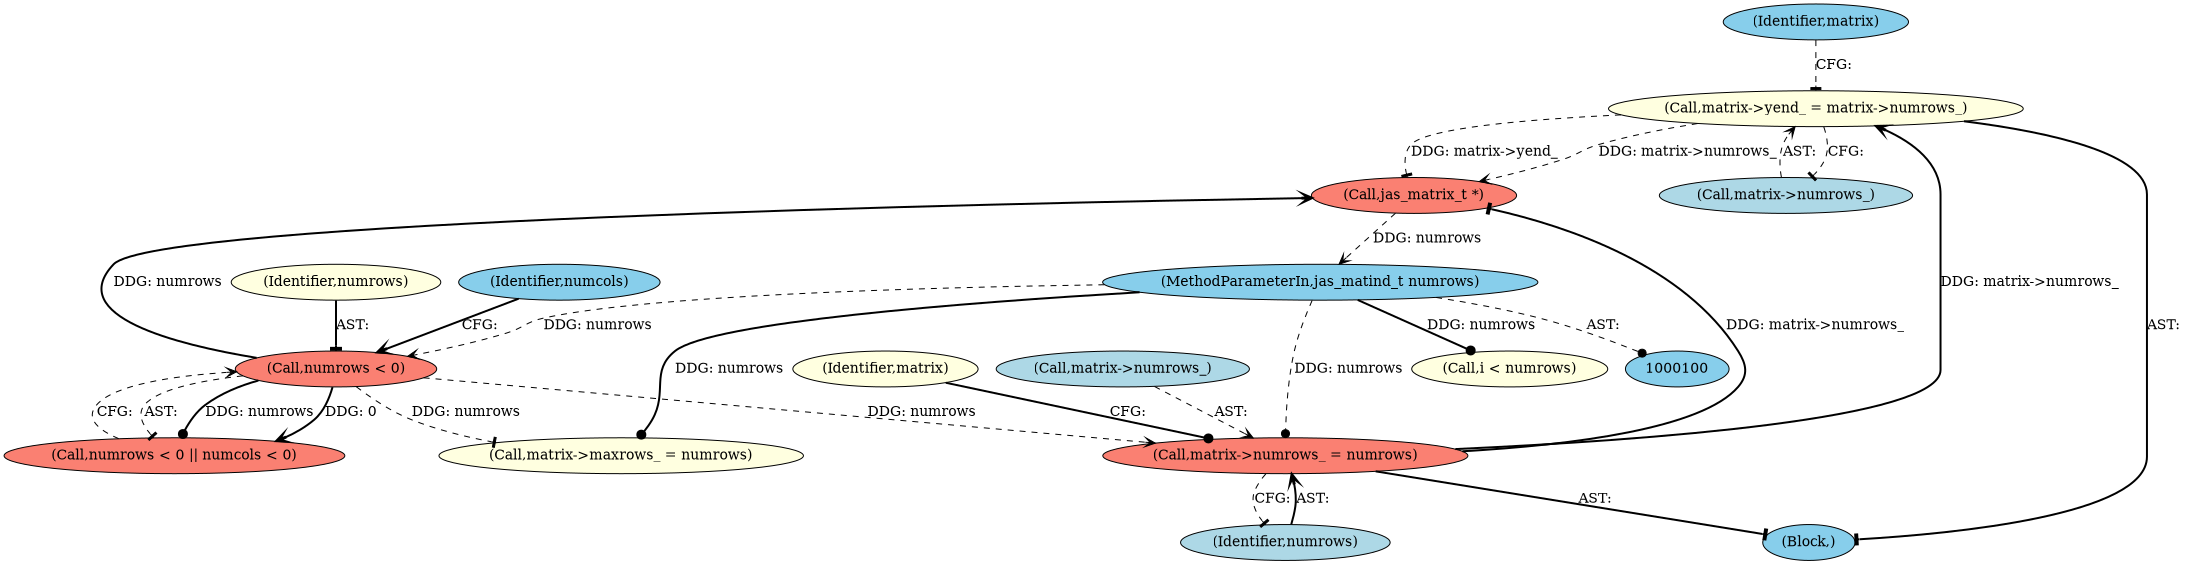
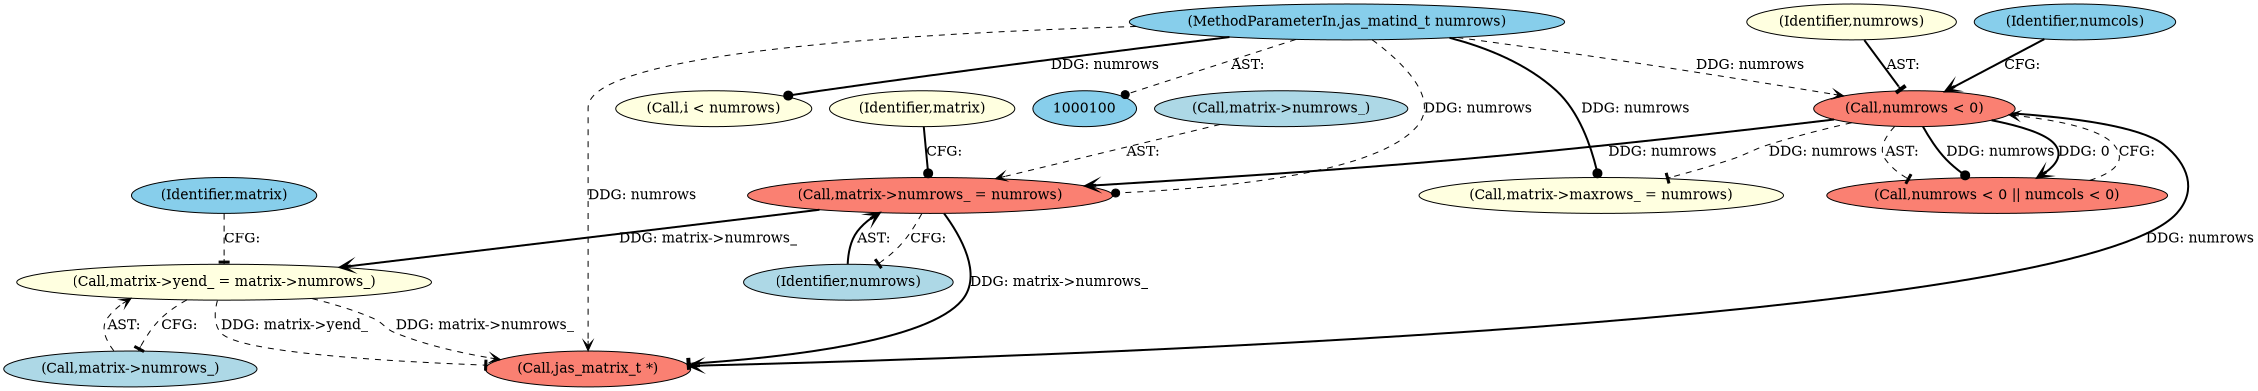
(1371, 235) -> (739, 54)
(784, 410) -> (1465, 159)
(1809, 542) -> none
